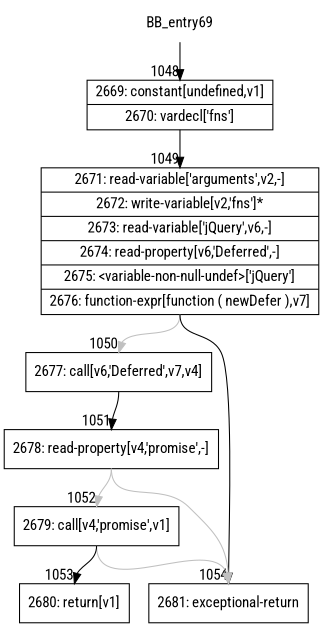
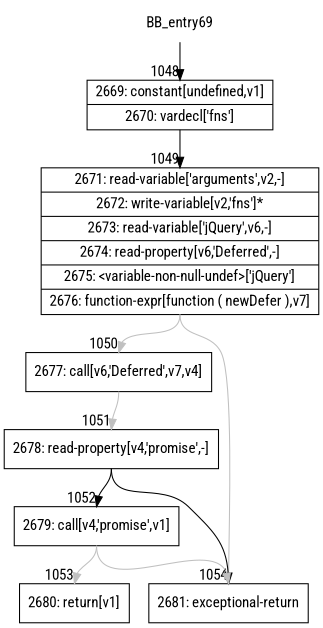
(117, 405) -> (117, 405)
(229, 433) -> (229, 433)
(107, 483) -> (107, 483)
(183, 503) -> (183, 503)
(90, 561) -> (90, 561)
